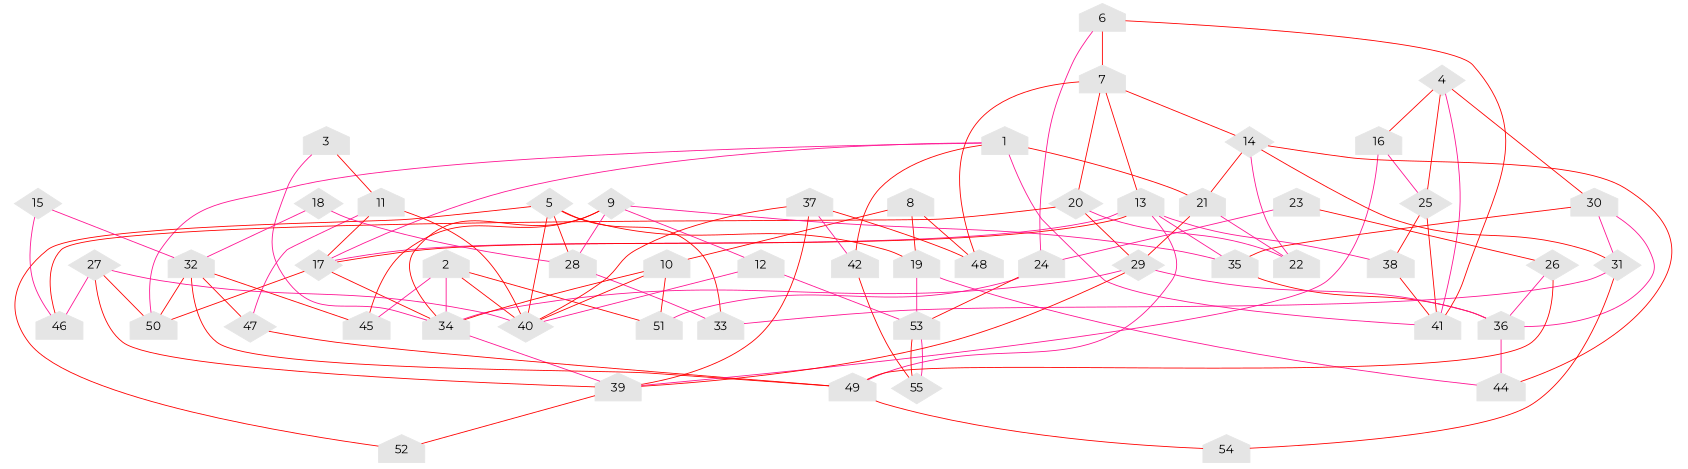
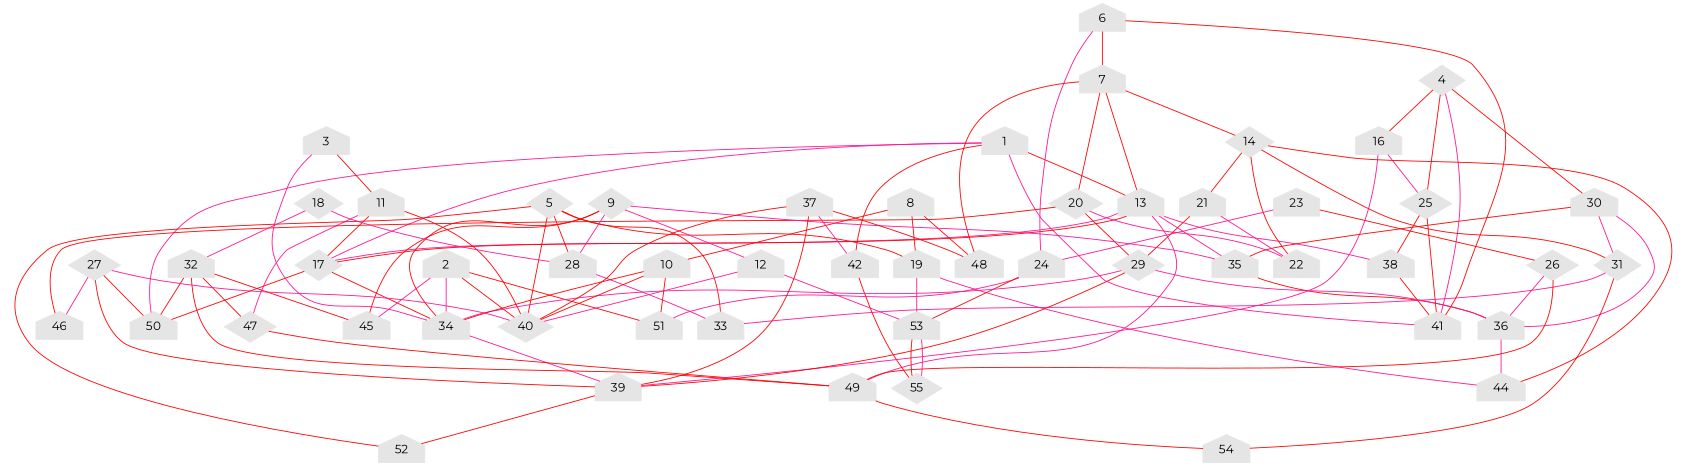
(1109, 168) -> (1077, 173)
(38, 204) -> none
(1261, 206) -> (1261, 206)
